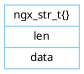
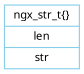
(42, 58) -> (42, 58)
